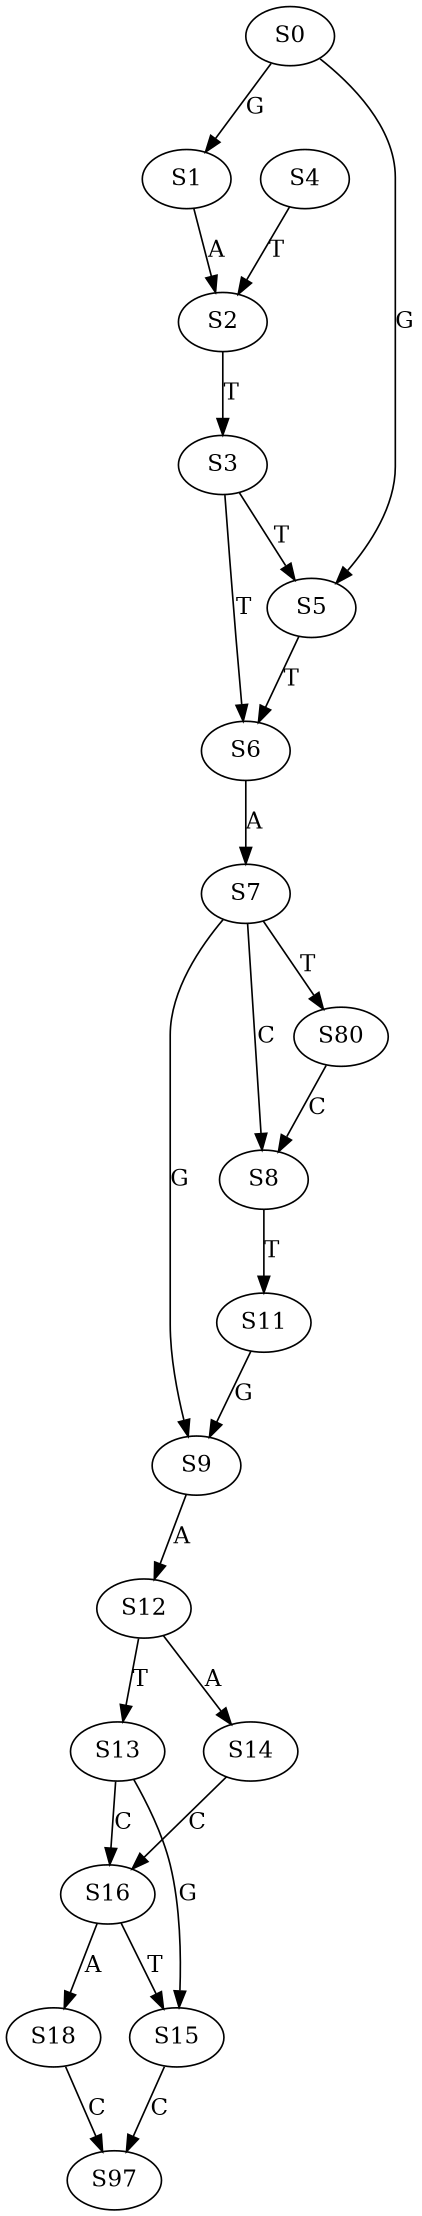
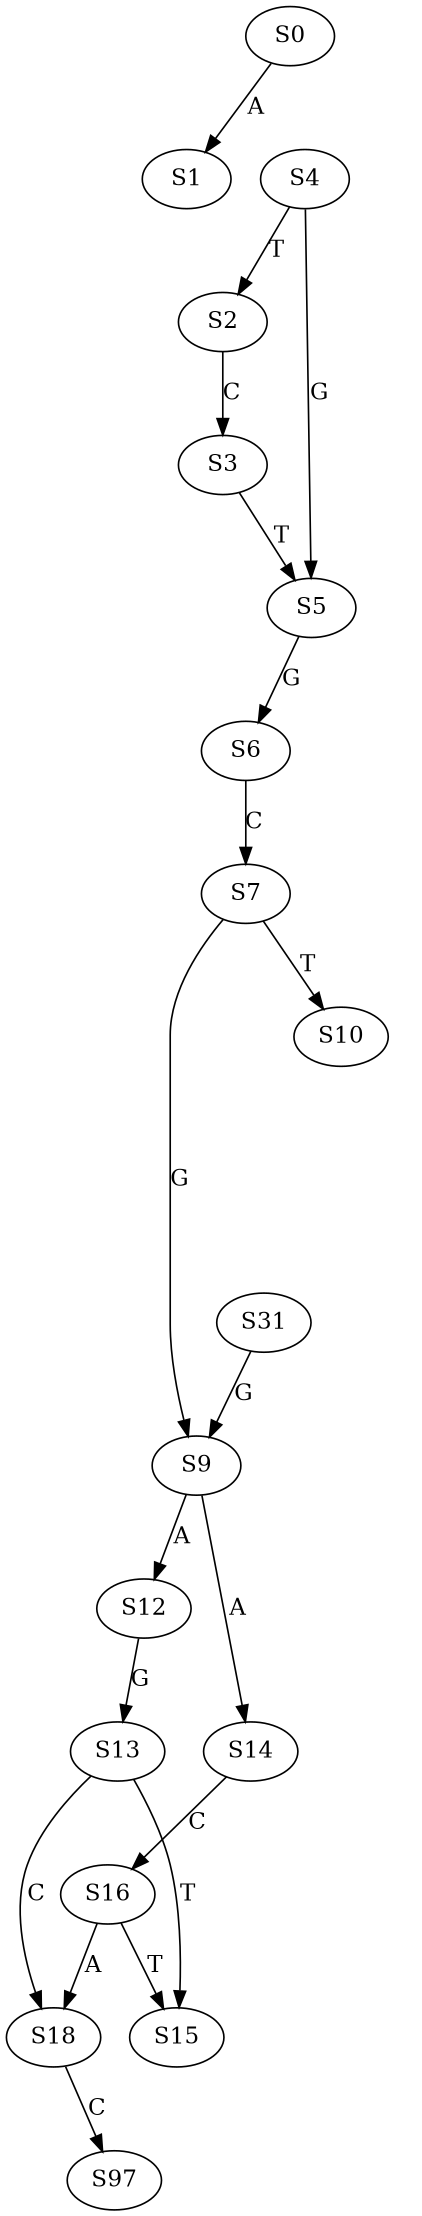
(256, 108) -> (256, 108)
(203, 242) -> none
(395, 308) -> (308, 385)
(232, 394) -> (232, 394)
(233, 600) -> none
(292, 679) -> (292, 679)
(254, 822) -> (254, 822)
(341, 1037) -> (341, 1037)
(264, 1180) -> none
(264, 1323) -> (264, 1323)
(192, 1673) -> (222, 1600)
(141, 1680) -> (141, 1680)
(113, 1815) -> (25, 1875)
(188, 1894) -> (188, 1894)
(149, 2101) -> none
